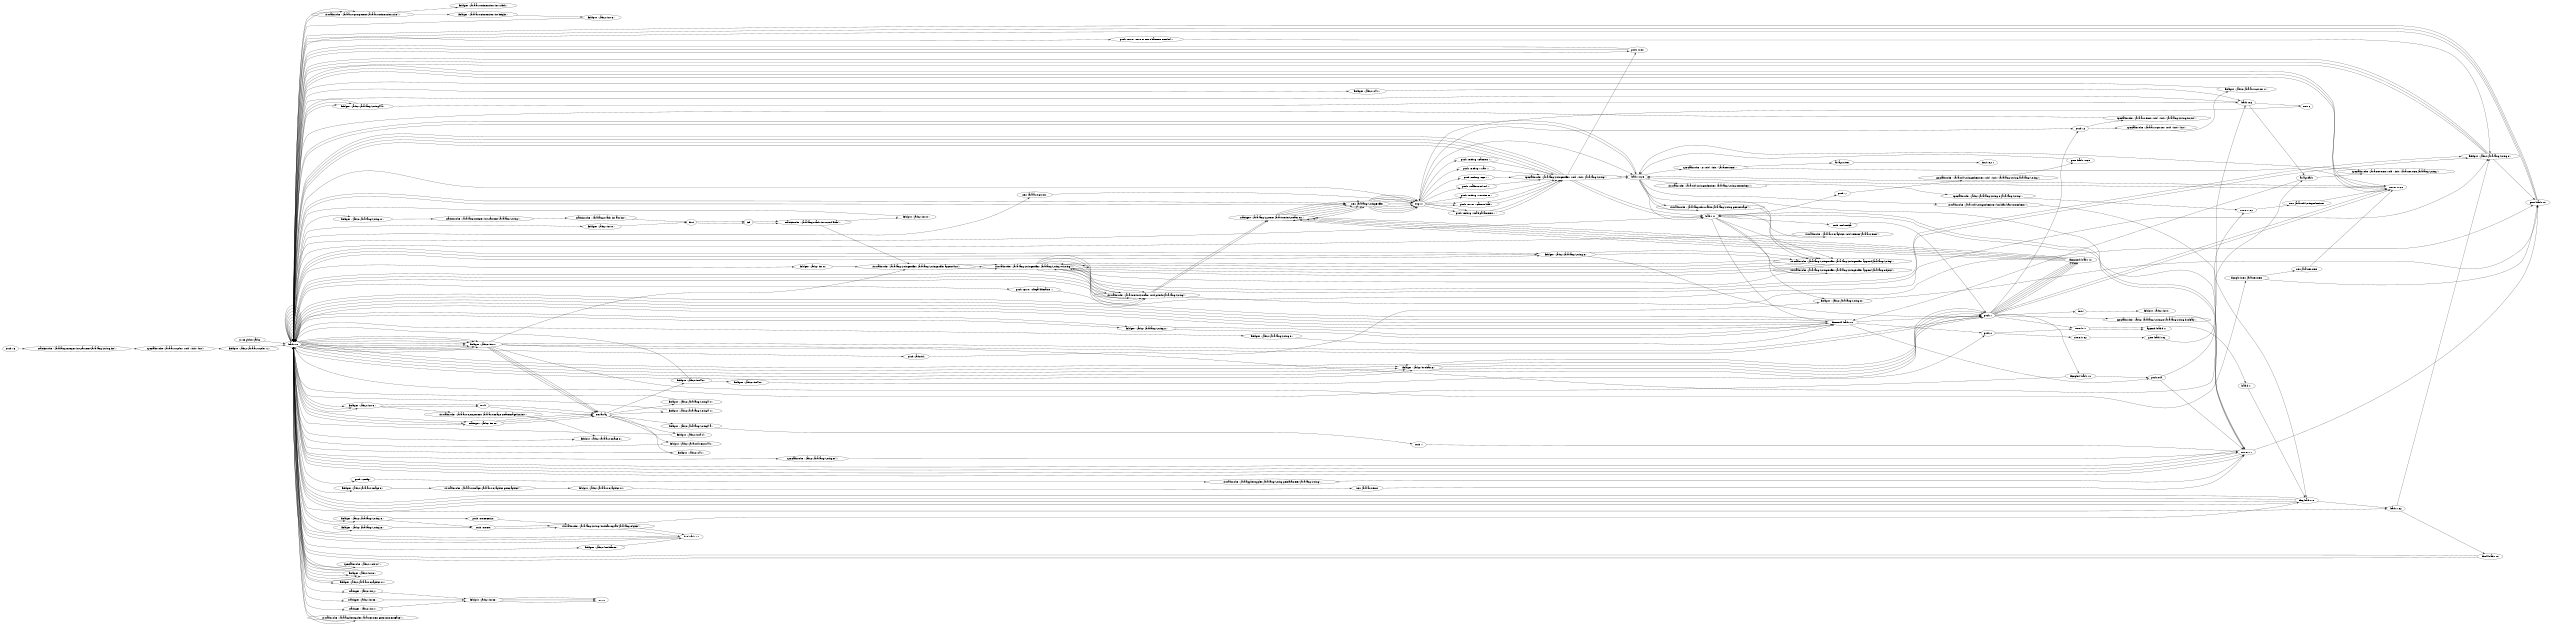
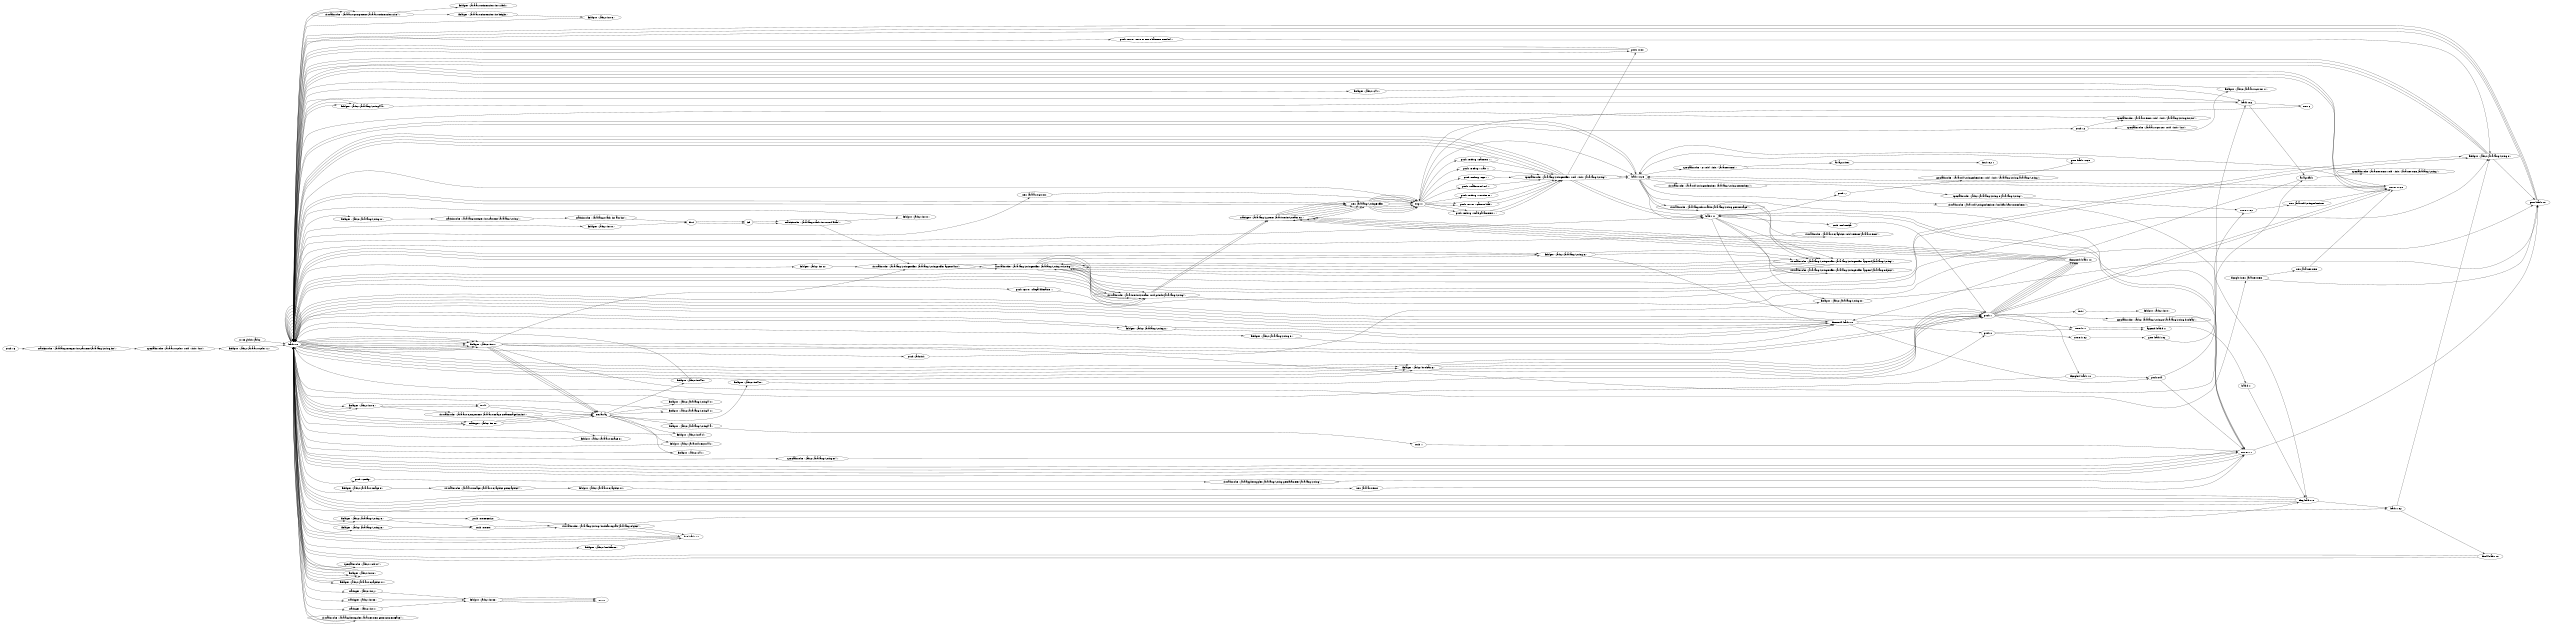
(2047, 234) -> none
(719, 381) -> (685, 420)
(396, 439) -> (399, 436)
